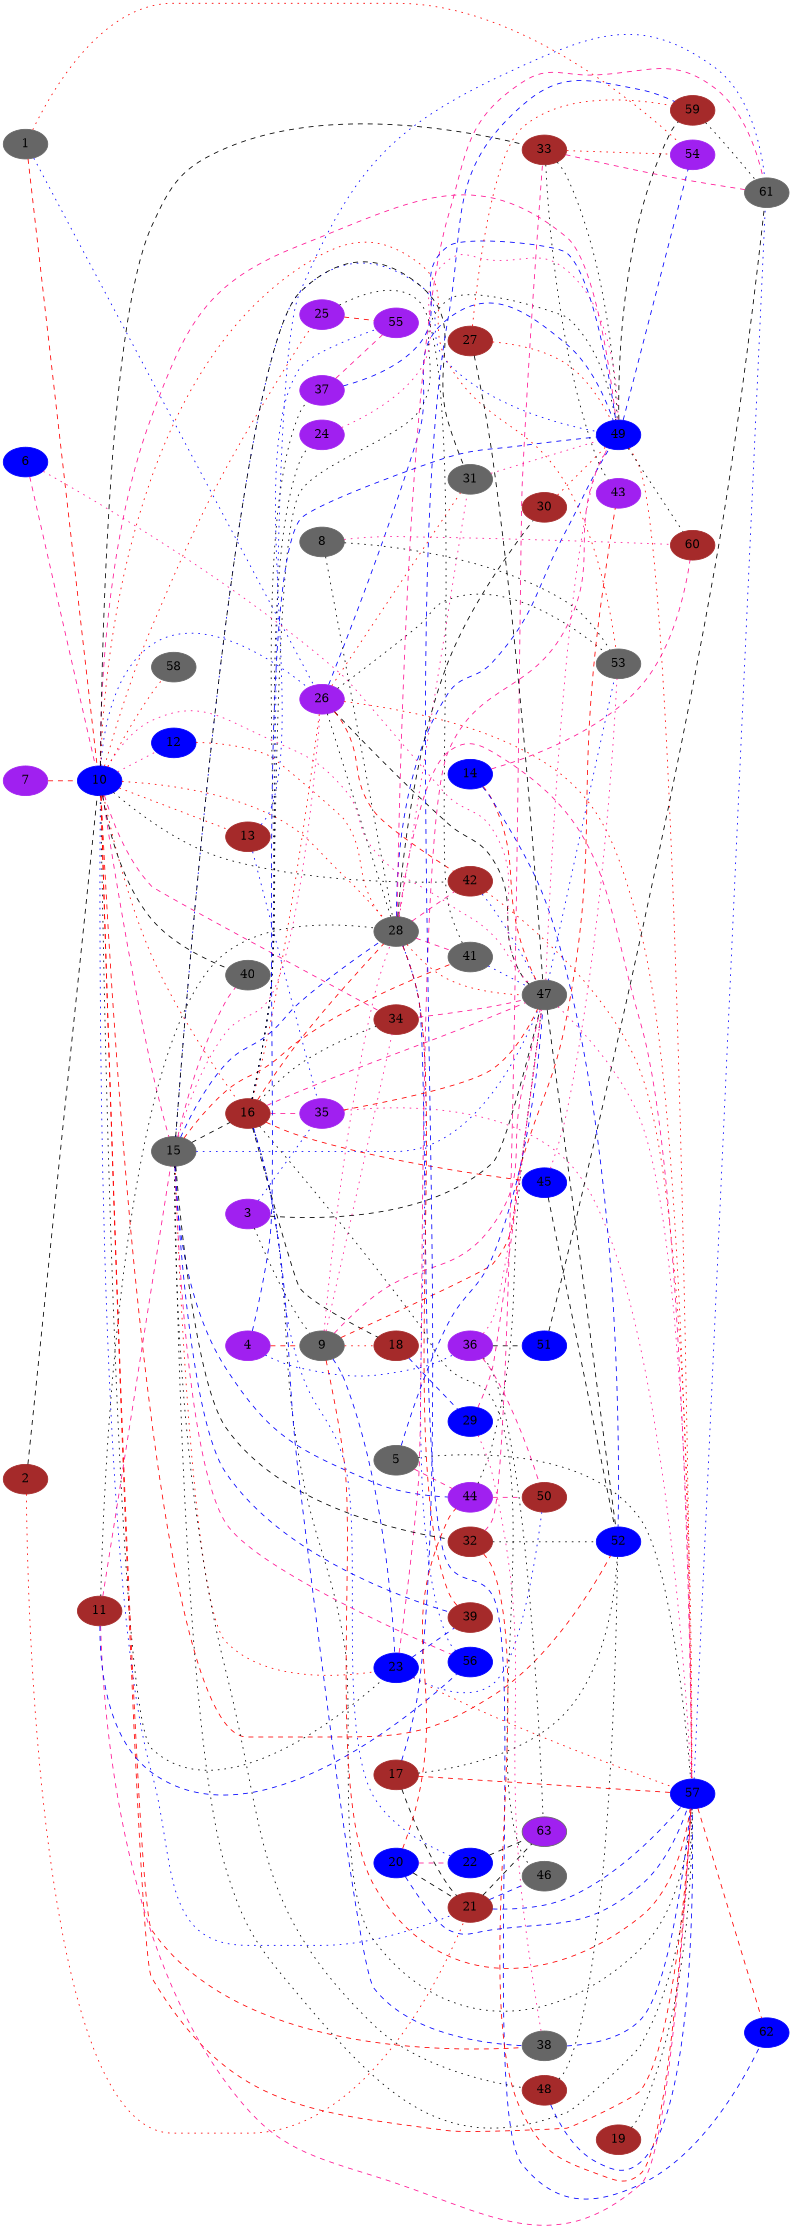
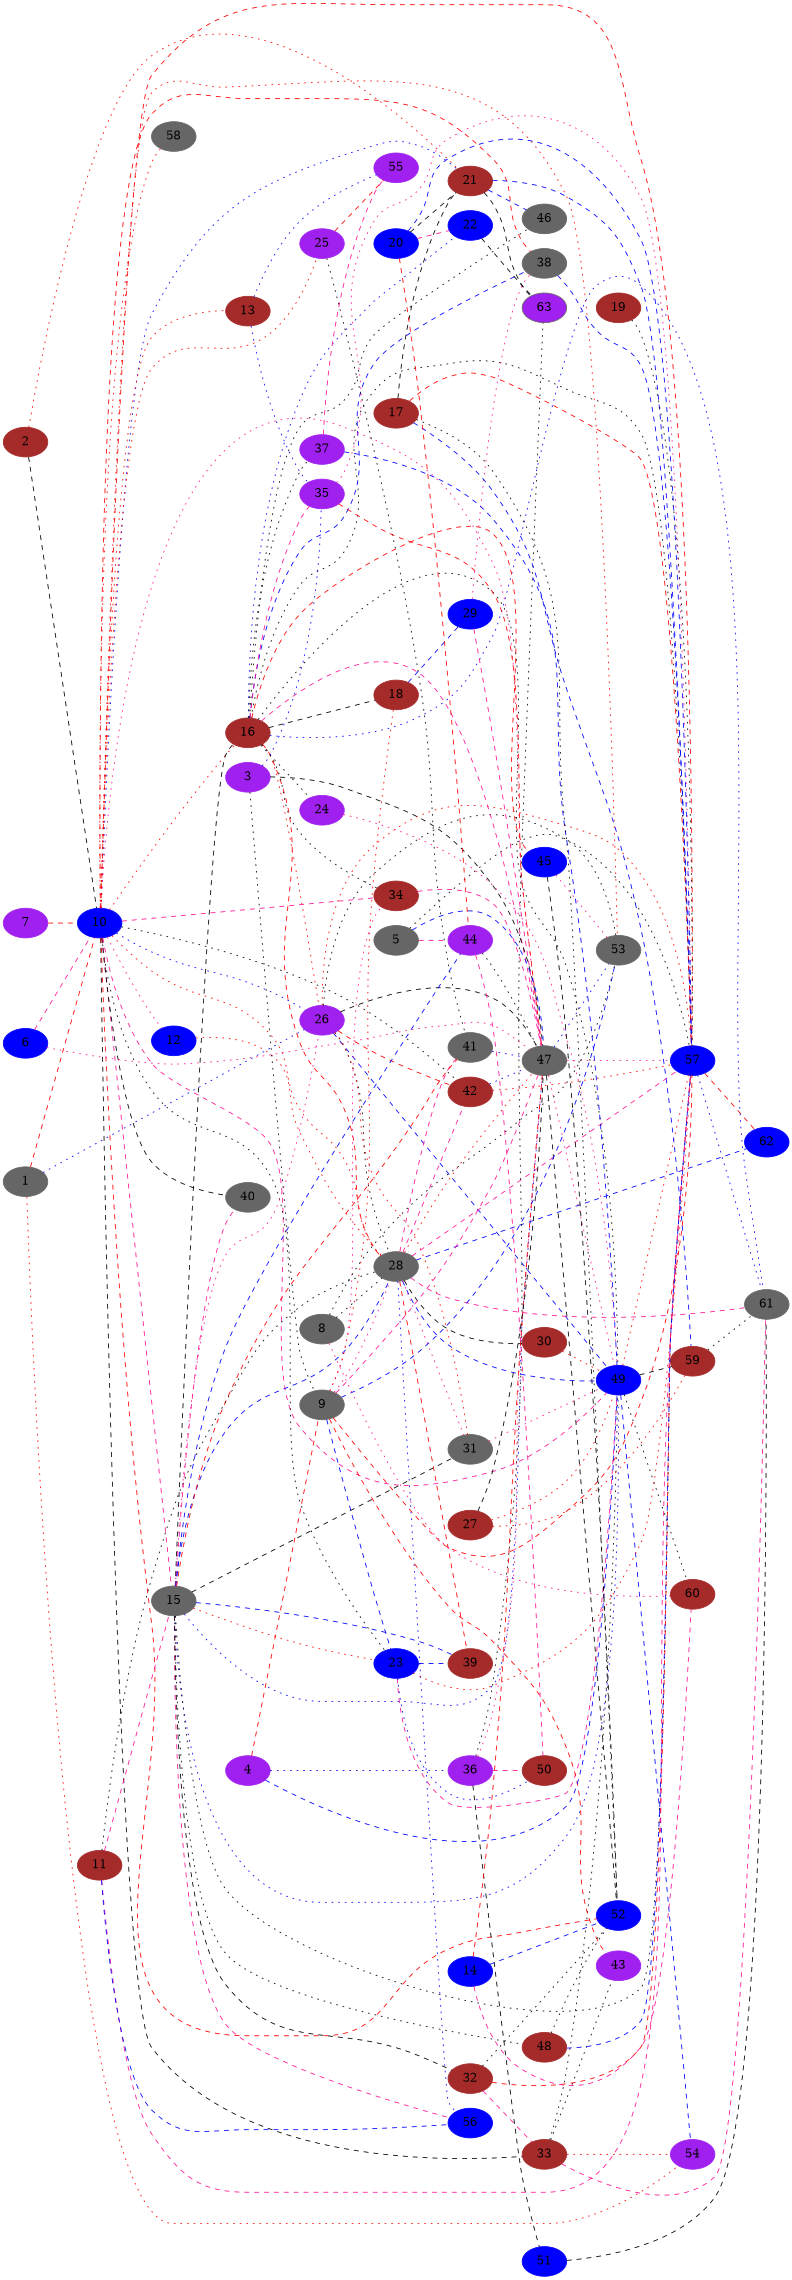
none -> (543, 1178)
